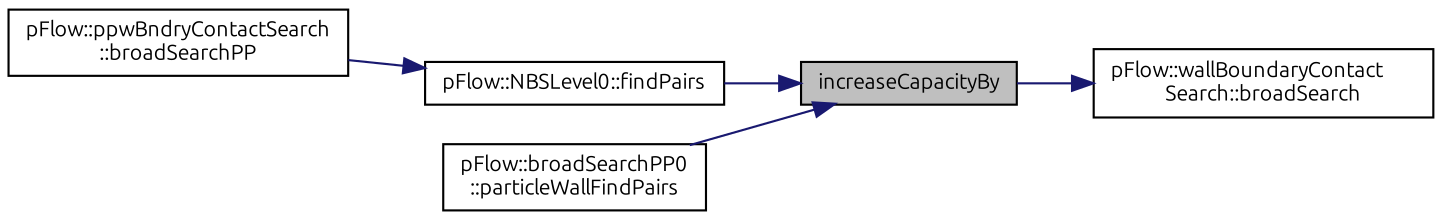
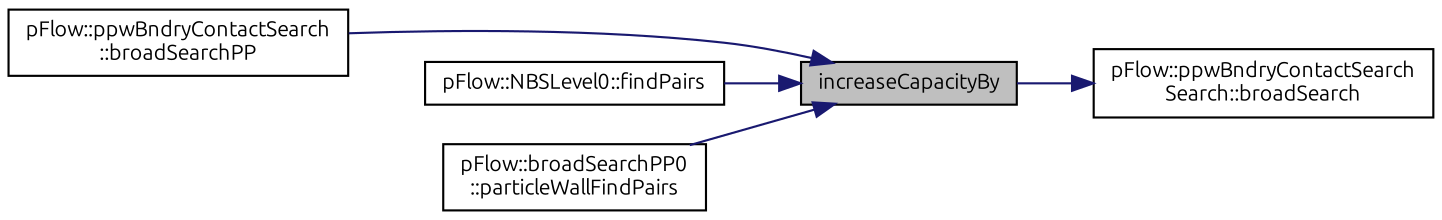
(376, 63) -> (581, 33)
(1264, 83) -> (1264, 83)
